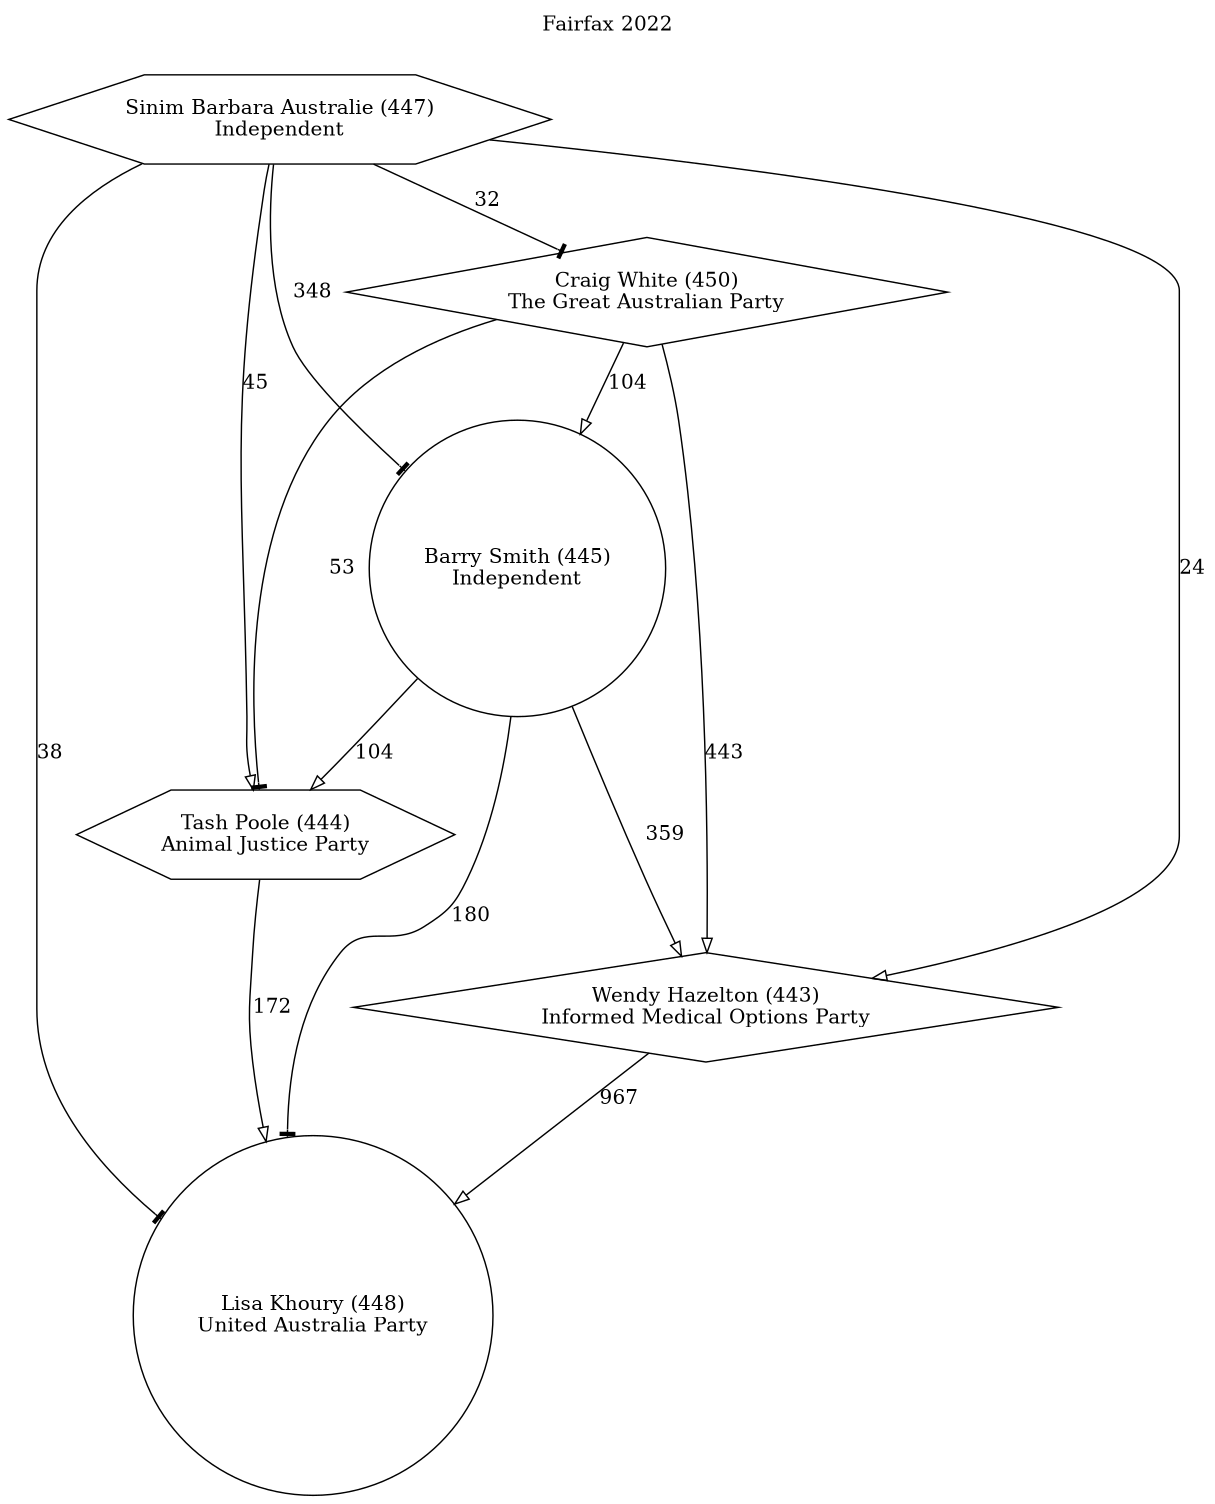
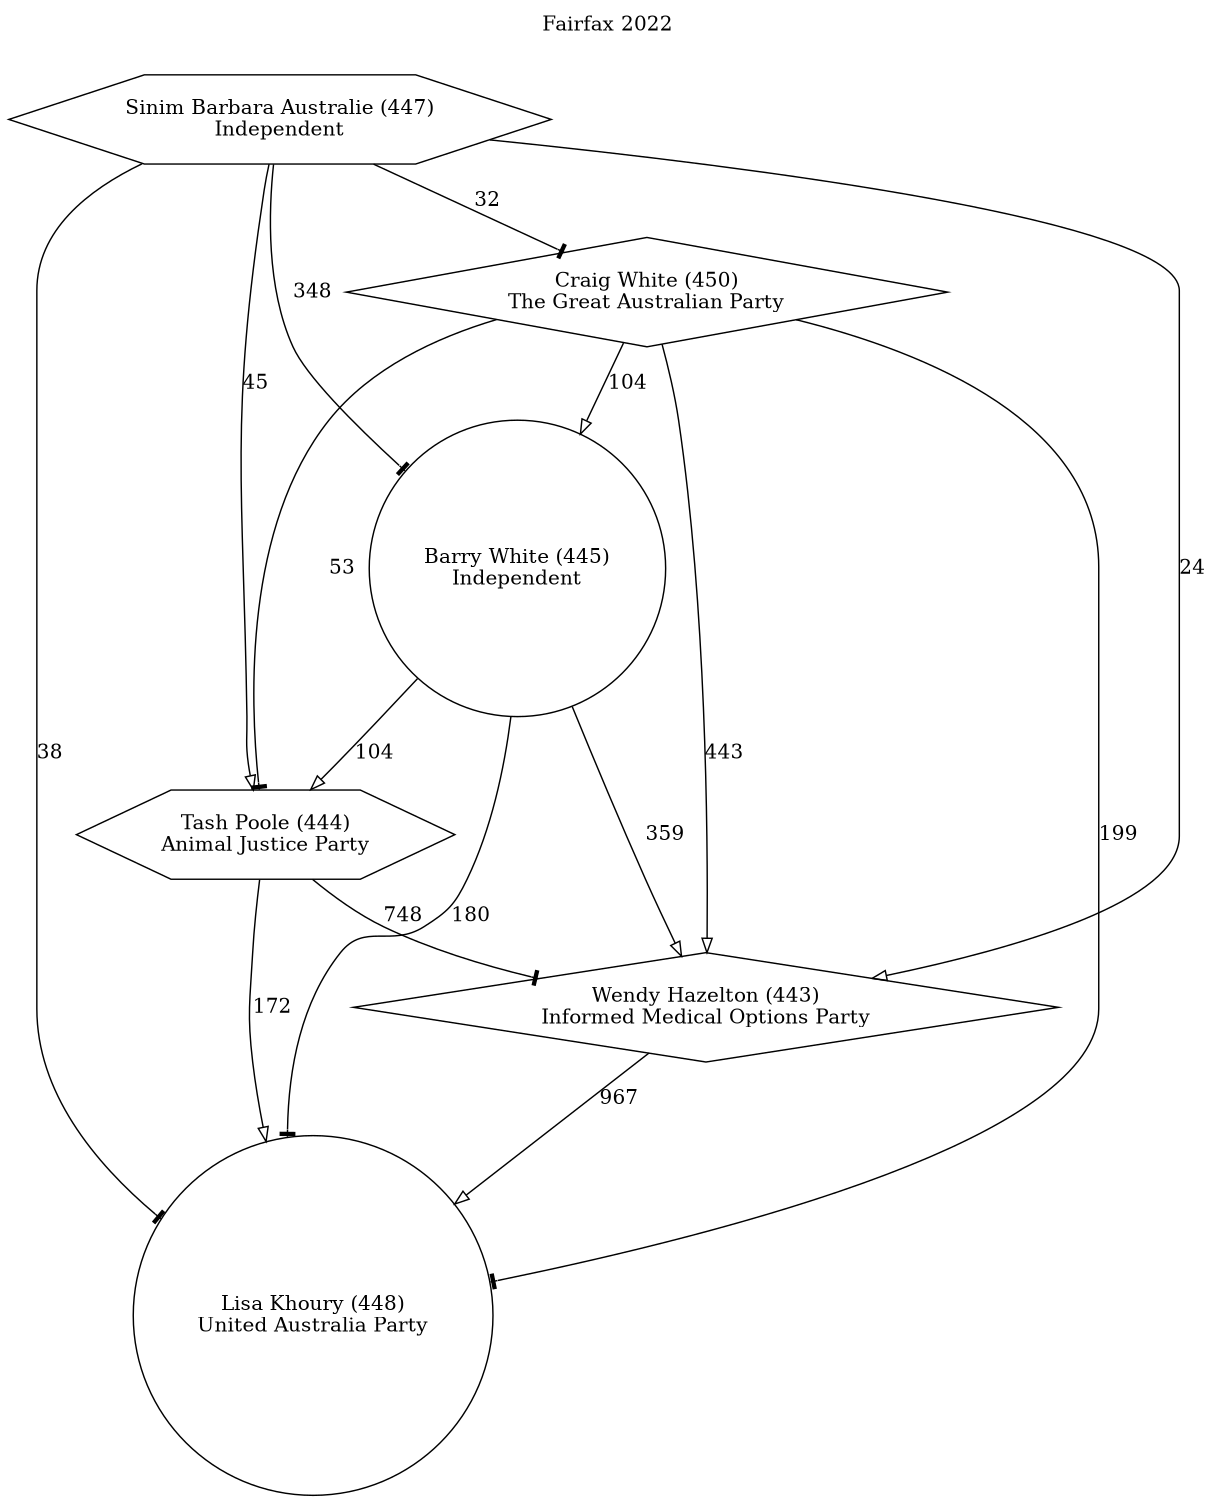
(517, 568) -> (517, 568)
none -> (1099, 881)
none -> (416, 941)
